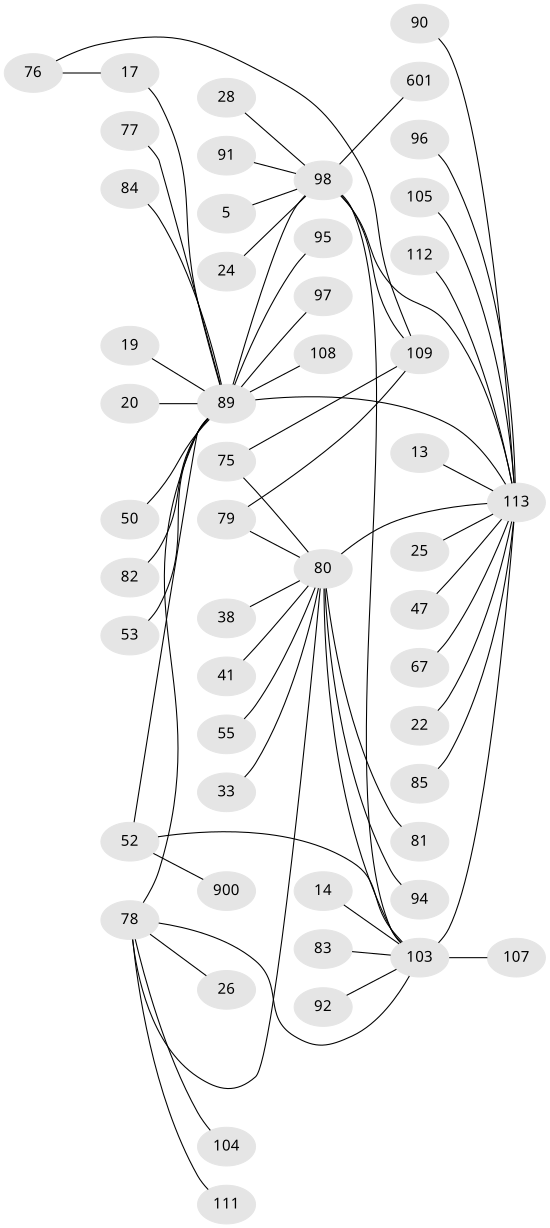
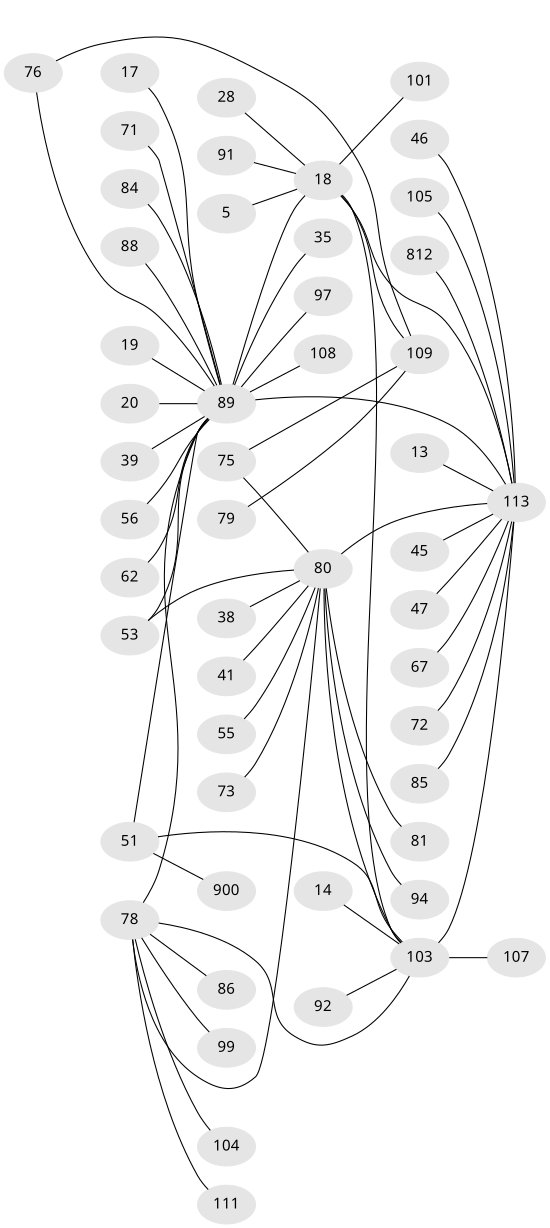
(420, 24) -> none
(82, 73) -> (91, 261)
(420, 82) -> (420, 82)
(130, 131) -> (130, 131)
(420, 140) -> (420, 140)
(323, 180) -> (323, 180)
(323, 238) -> (323, 238)
none -> (130, 247)
(420, 256) -> (420, 256)
(227, 272) -> none
none -> (130, 462)
(130, 520) -> (130, 520)
(275, 544) -> (216, 583)
(420, 552) -> (420, 552)
(130, 578) -> (130, 578)
(420, 726) -> (420, 726)
(227, 792) -> (227, 792)
(130, 842) -> (130, 842)
(323, 949) -> none
(227, 990) -> (227, 990)
none -> (227, 1048)
